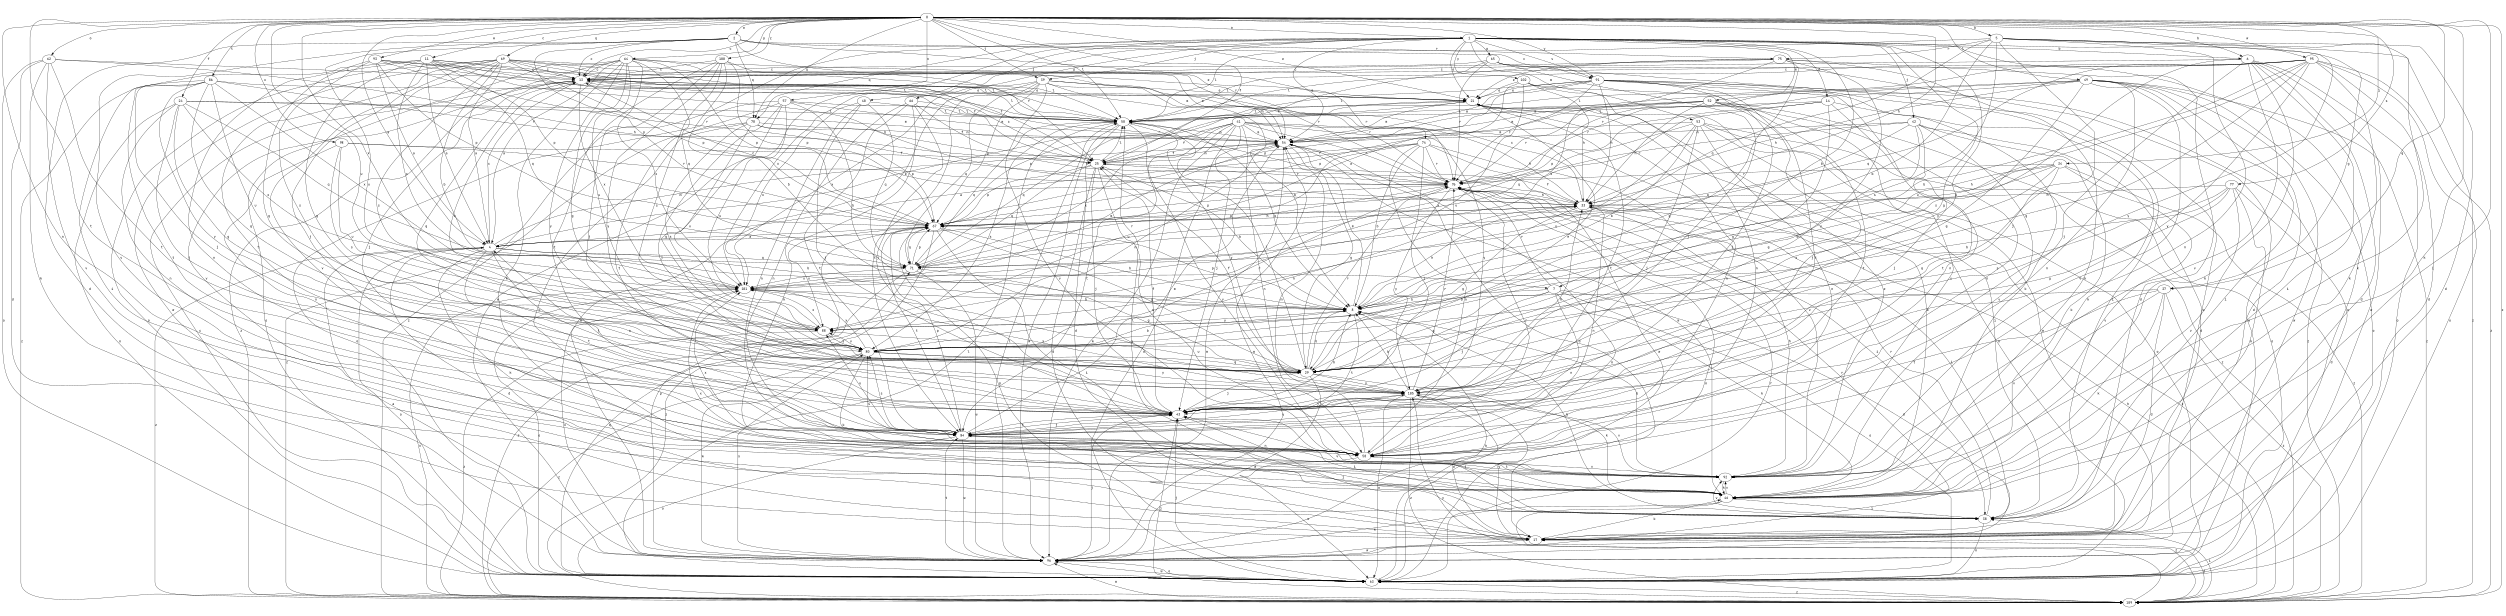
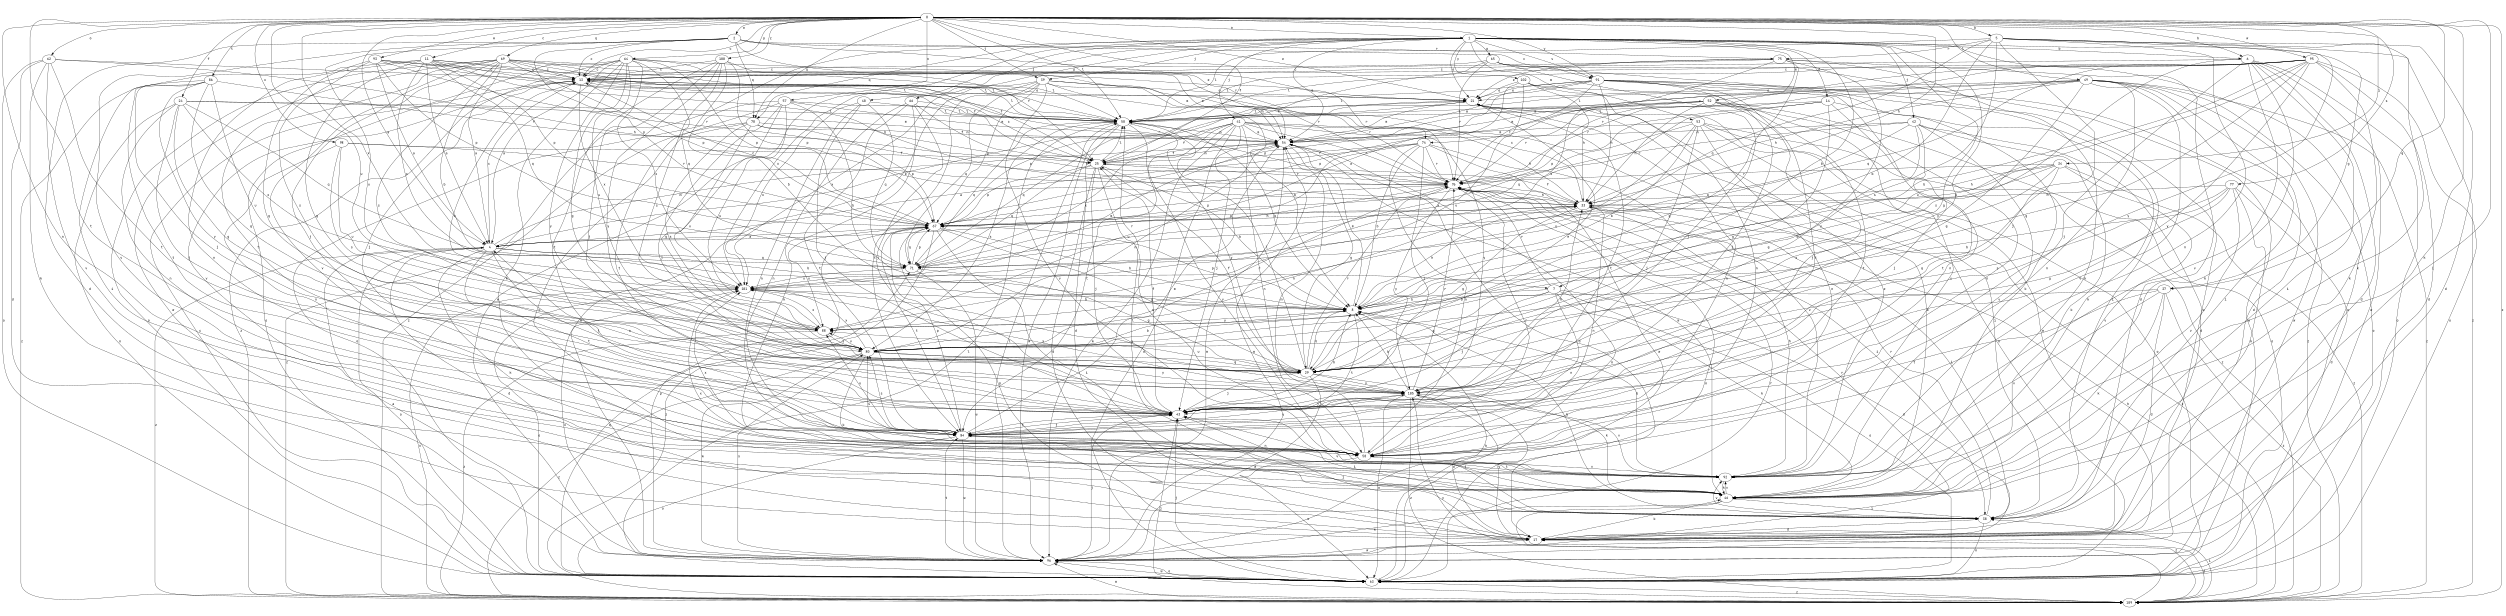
none -> (1317, 43)
(840, 90) -> (1840, 87)
(439, 241) -> none
(729, 340) -> none
(2490, 458) -> (1888, 77)
none -> (1761, 530)
(499, 594) -> none
